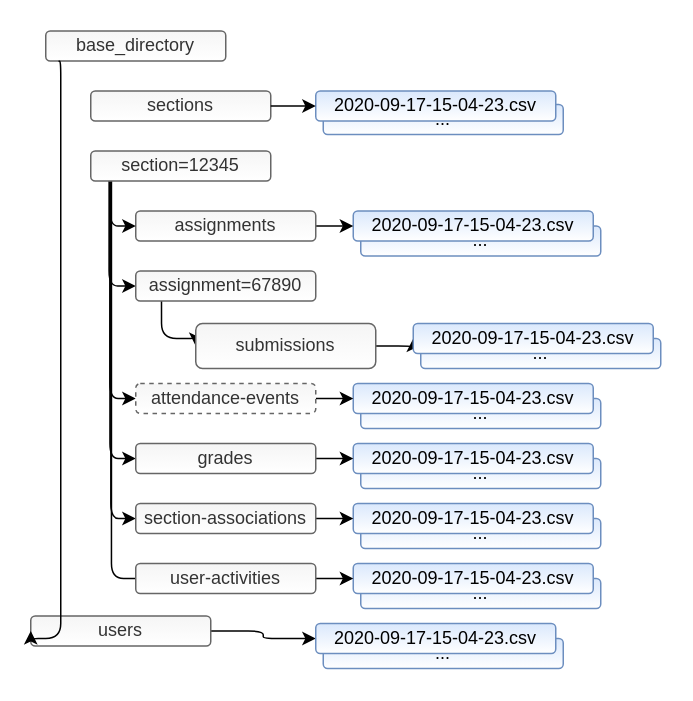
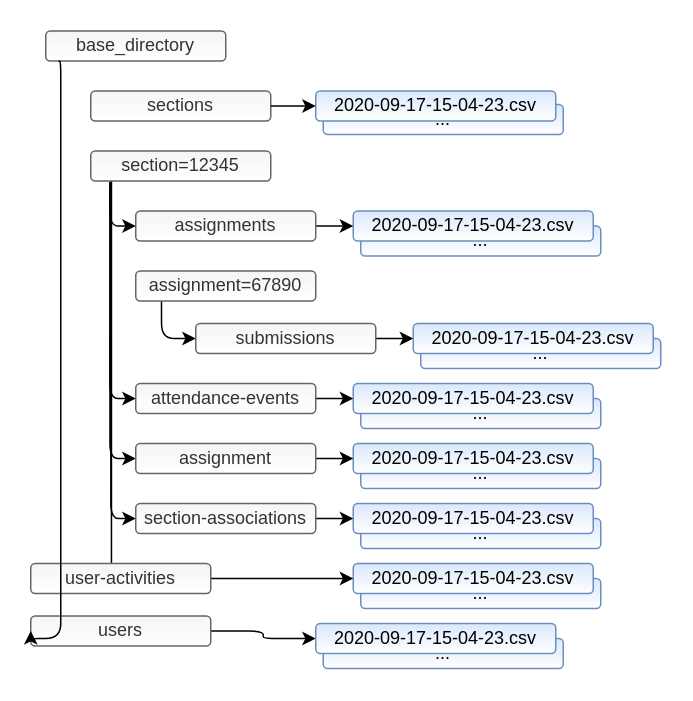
(121, 286) -> none
(286, 346) -> (286, 338)
(226, 398) -> (226, 398)
(226, 458) -> (226, 458)
(226, 578) -> (121, 578)
